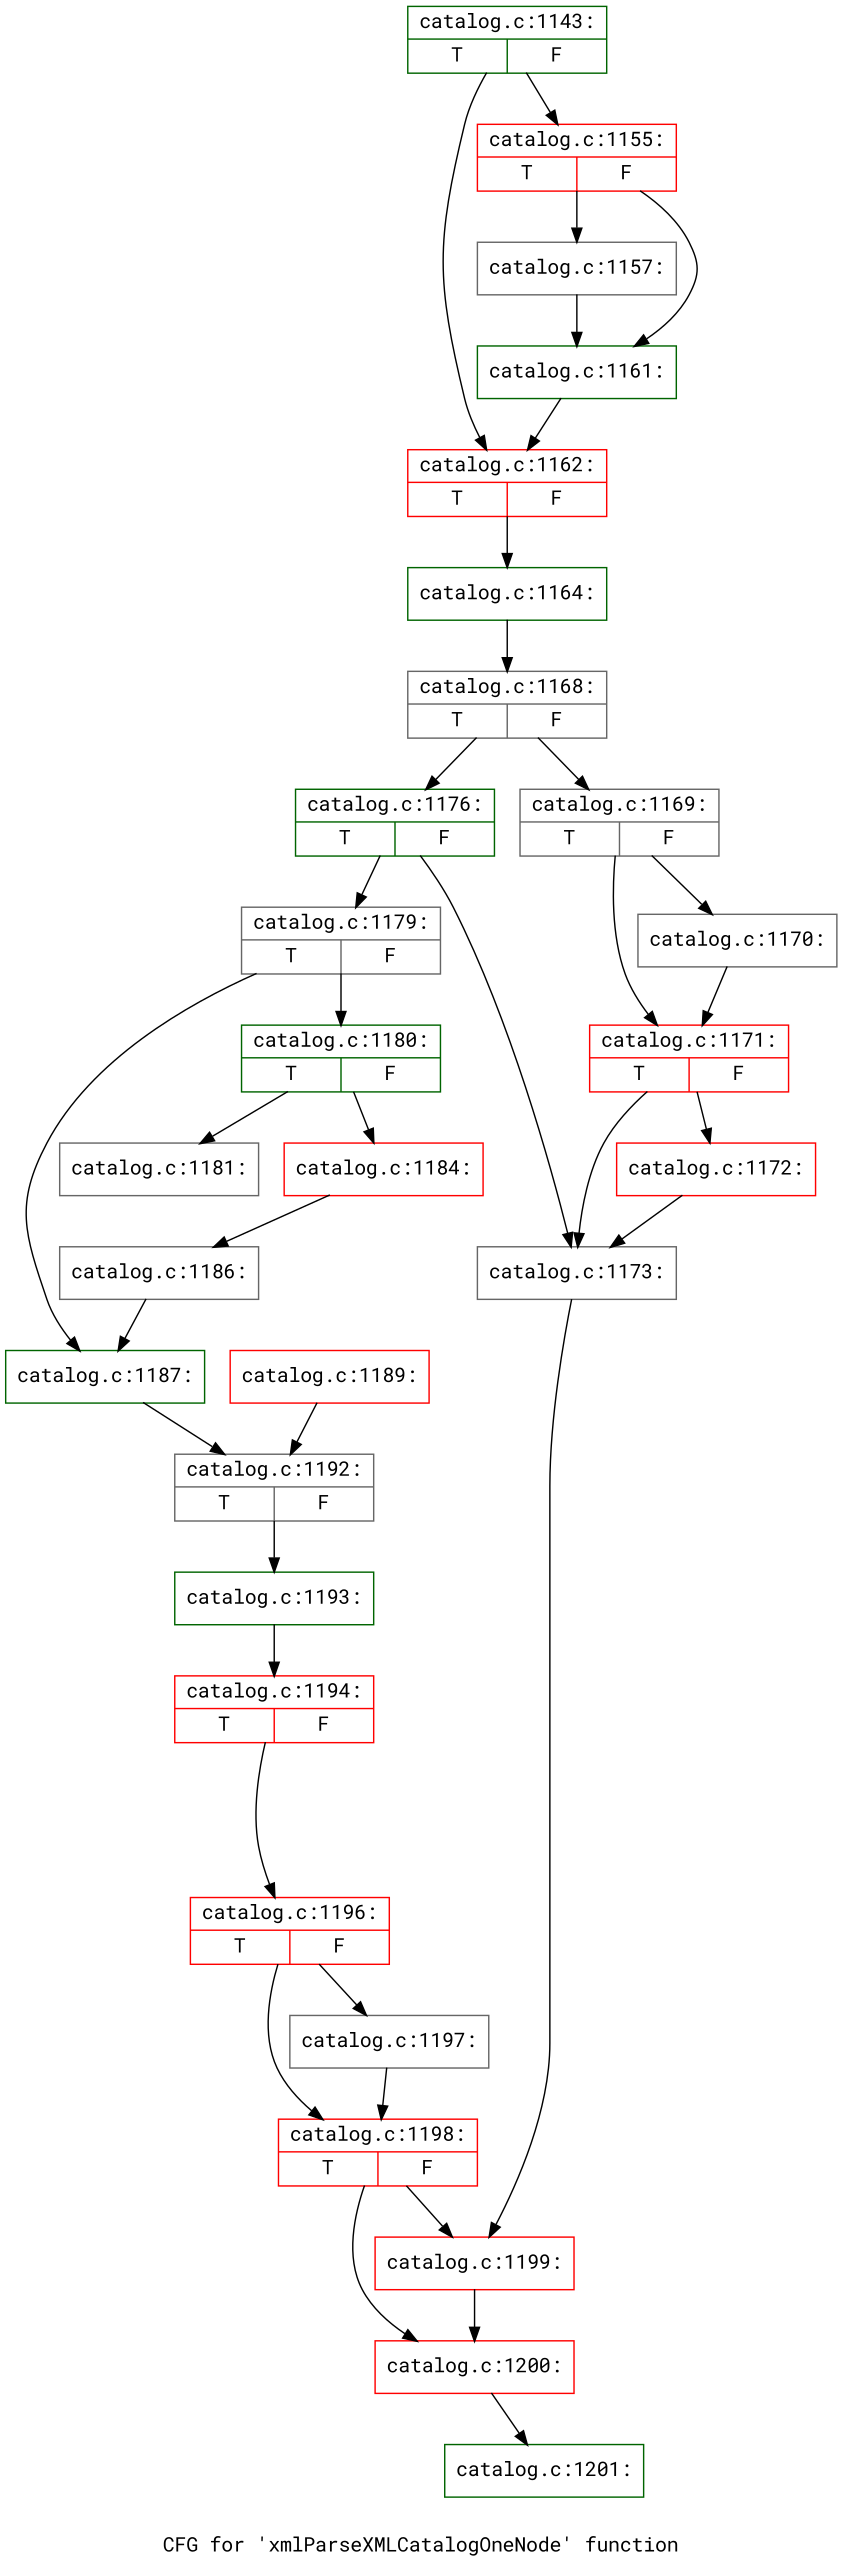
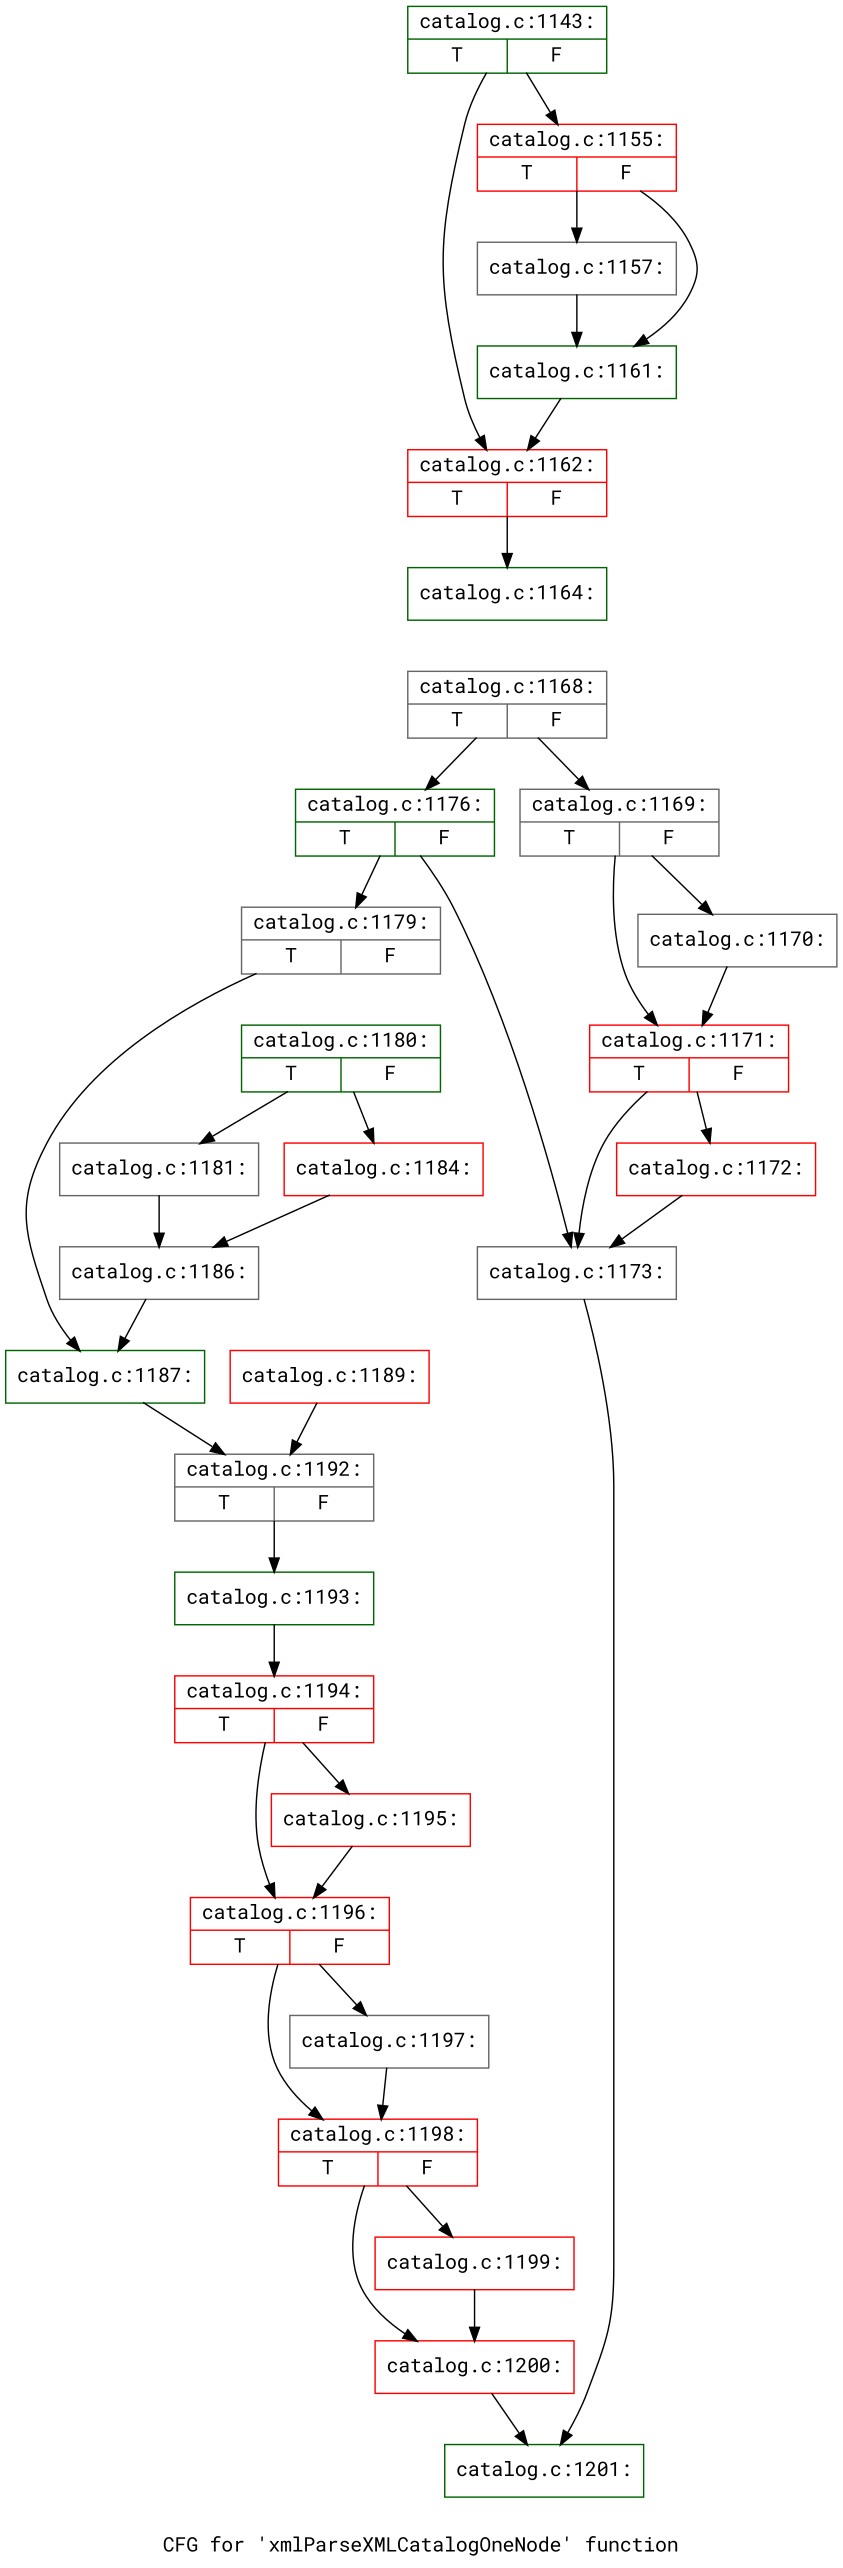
(507, 639) -> none
(341, 992) -> none
none -> (159, 1214)
(550, 1766) -> (614, 1869)
none -> (371, 1820)
